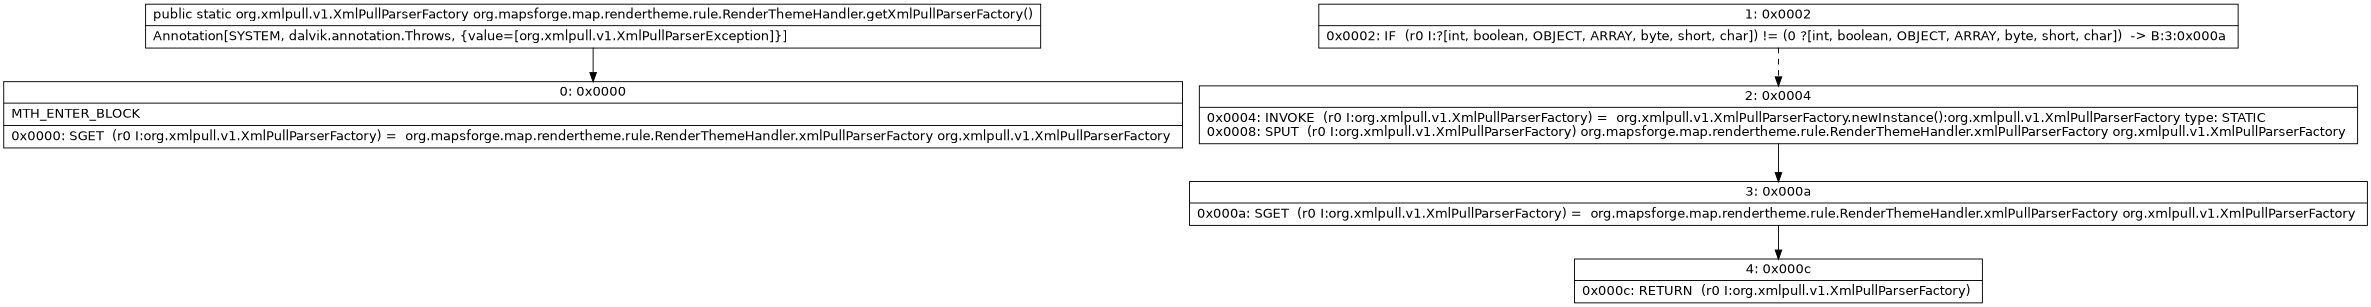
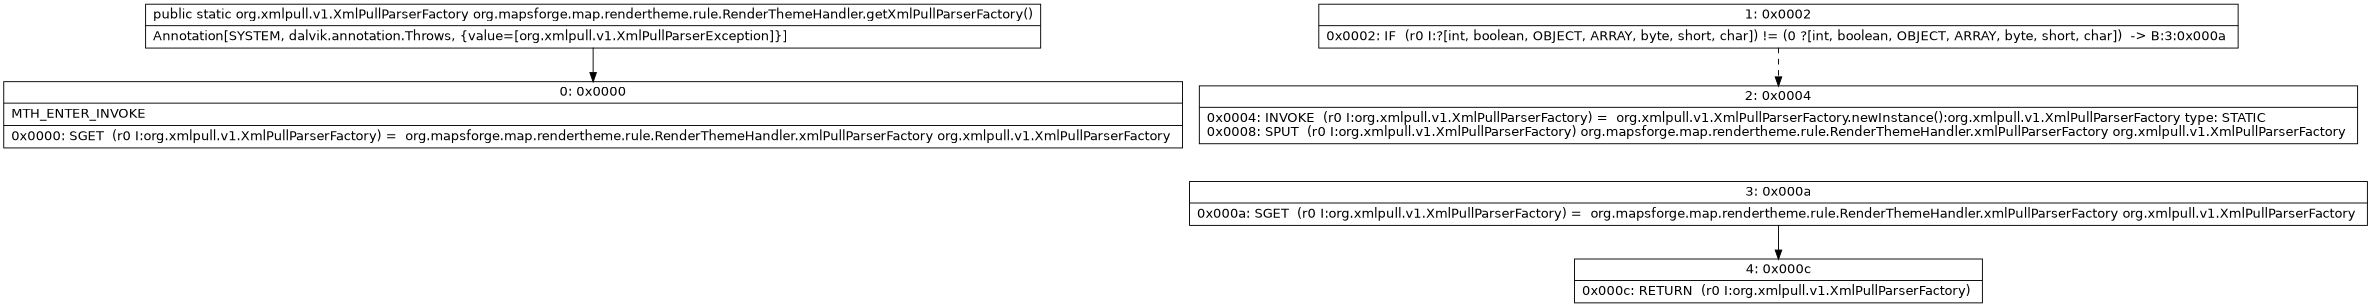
(76, 114) -> (79, 114)
(1778, 158) -> none
